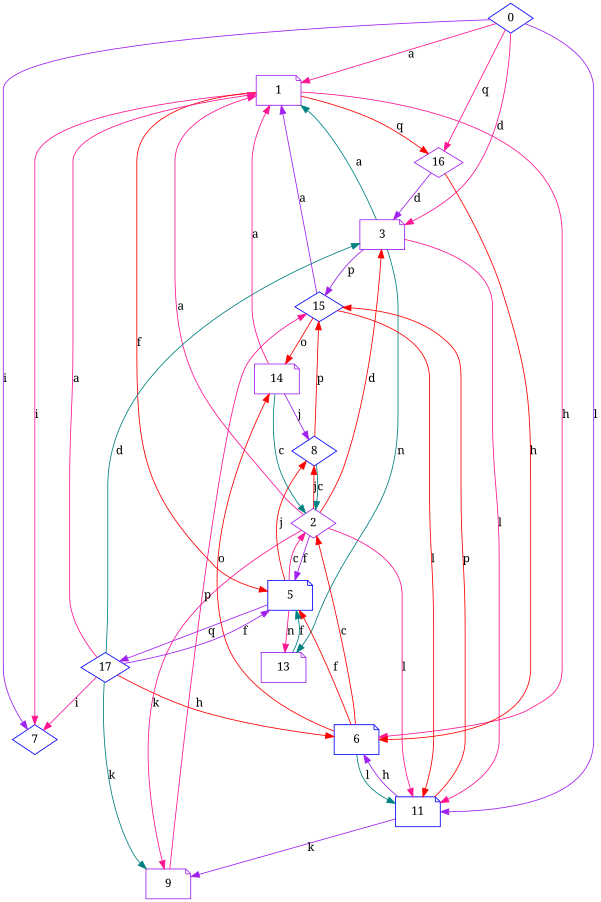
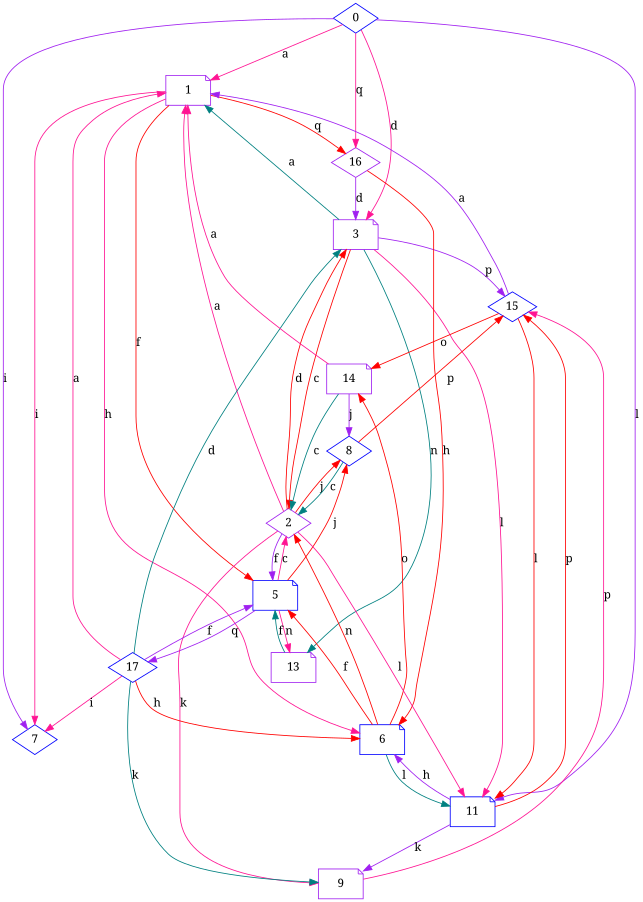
none -> (311, 373)
(344, 631) -> (349, 631)
